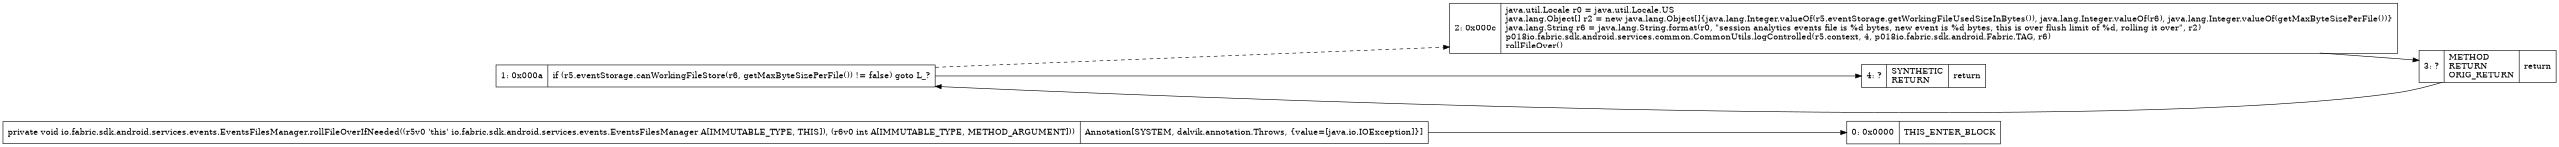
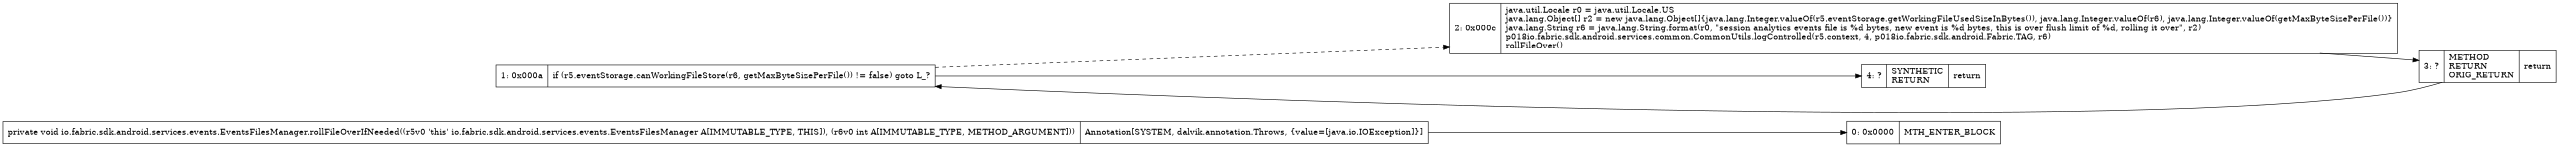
(1950, 132) -> (1950, 132)
